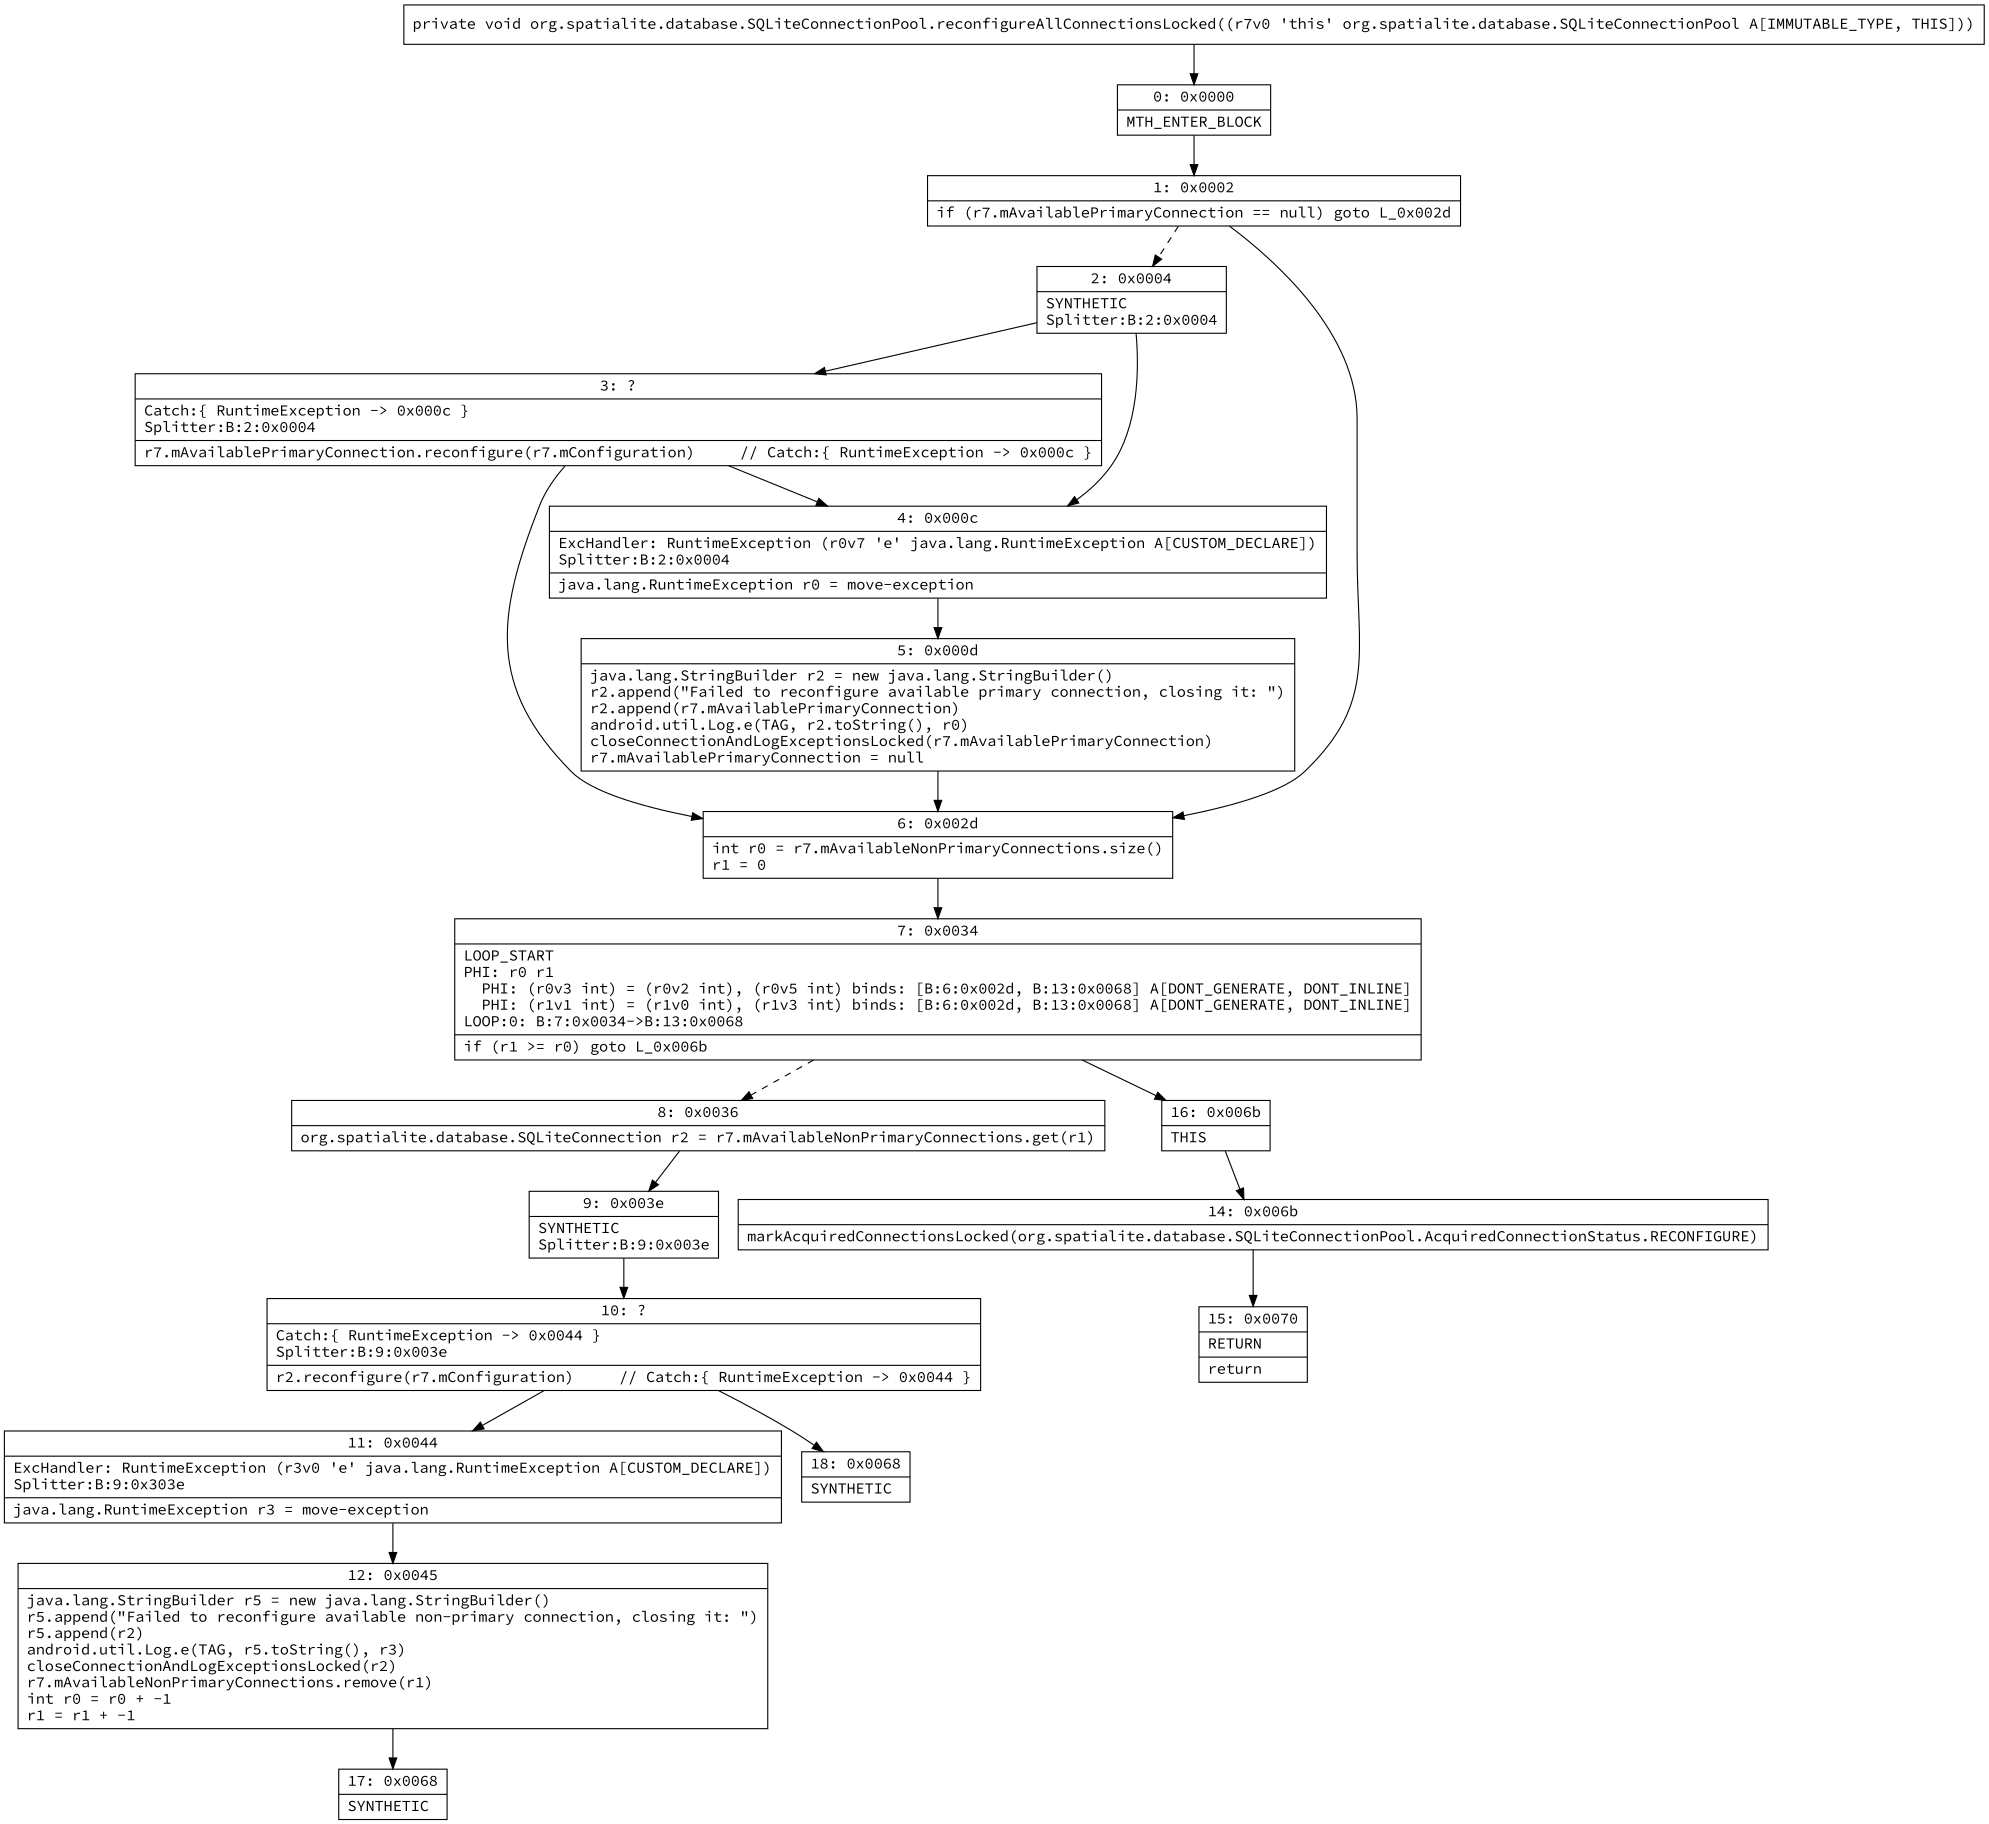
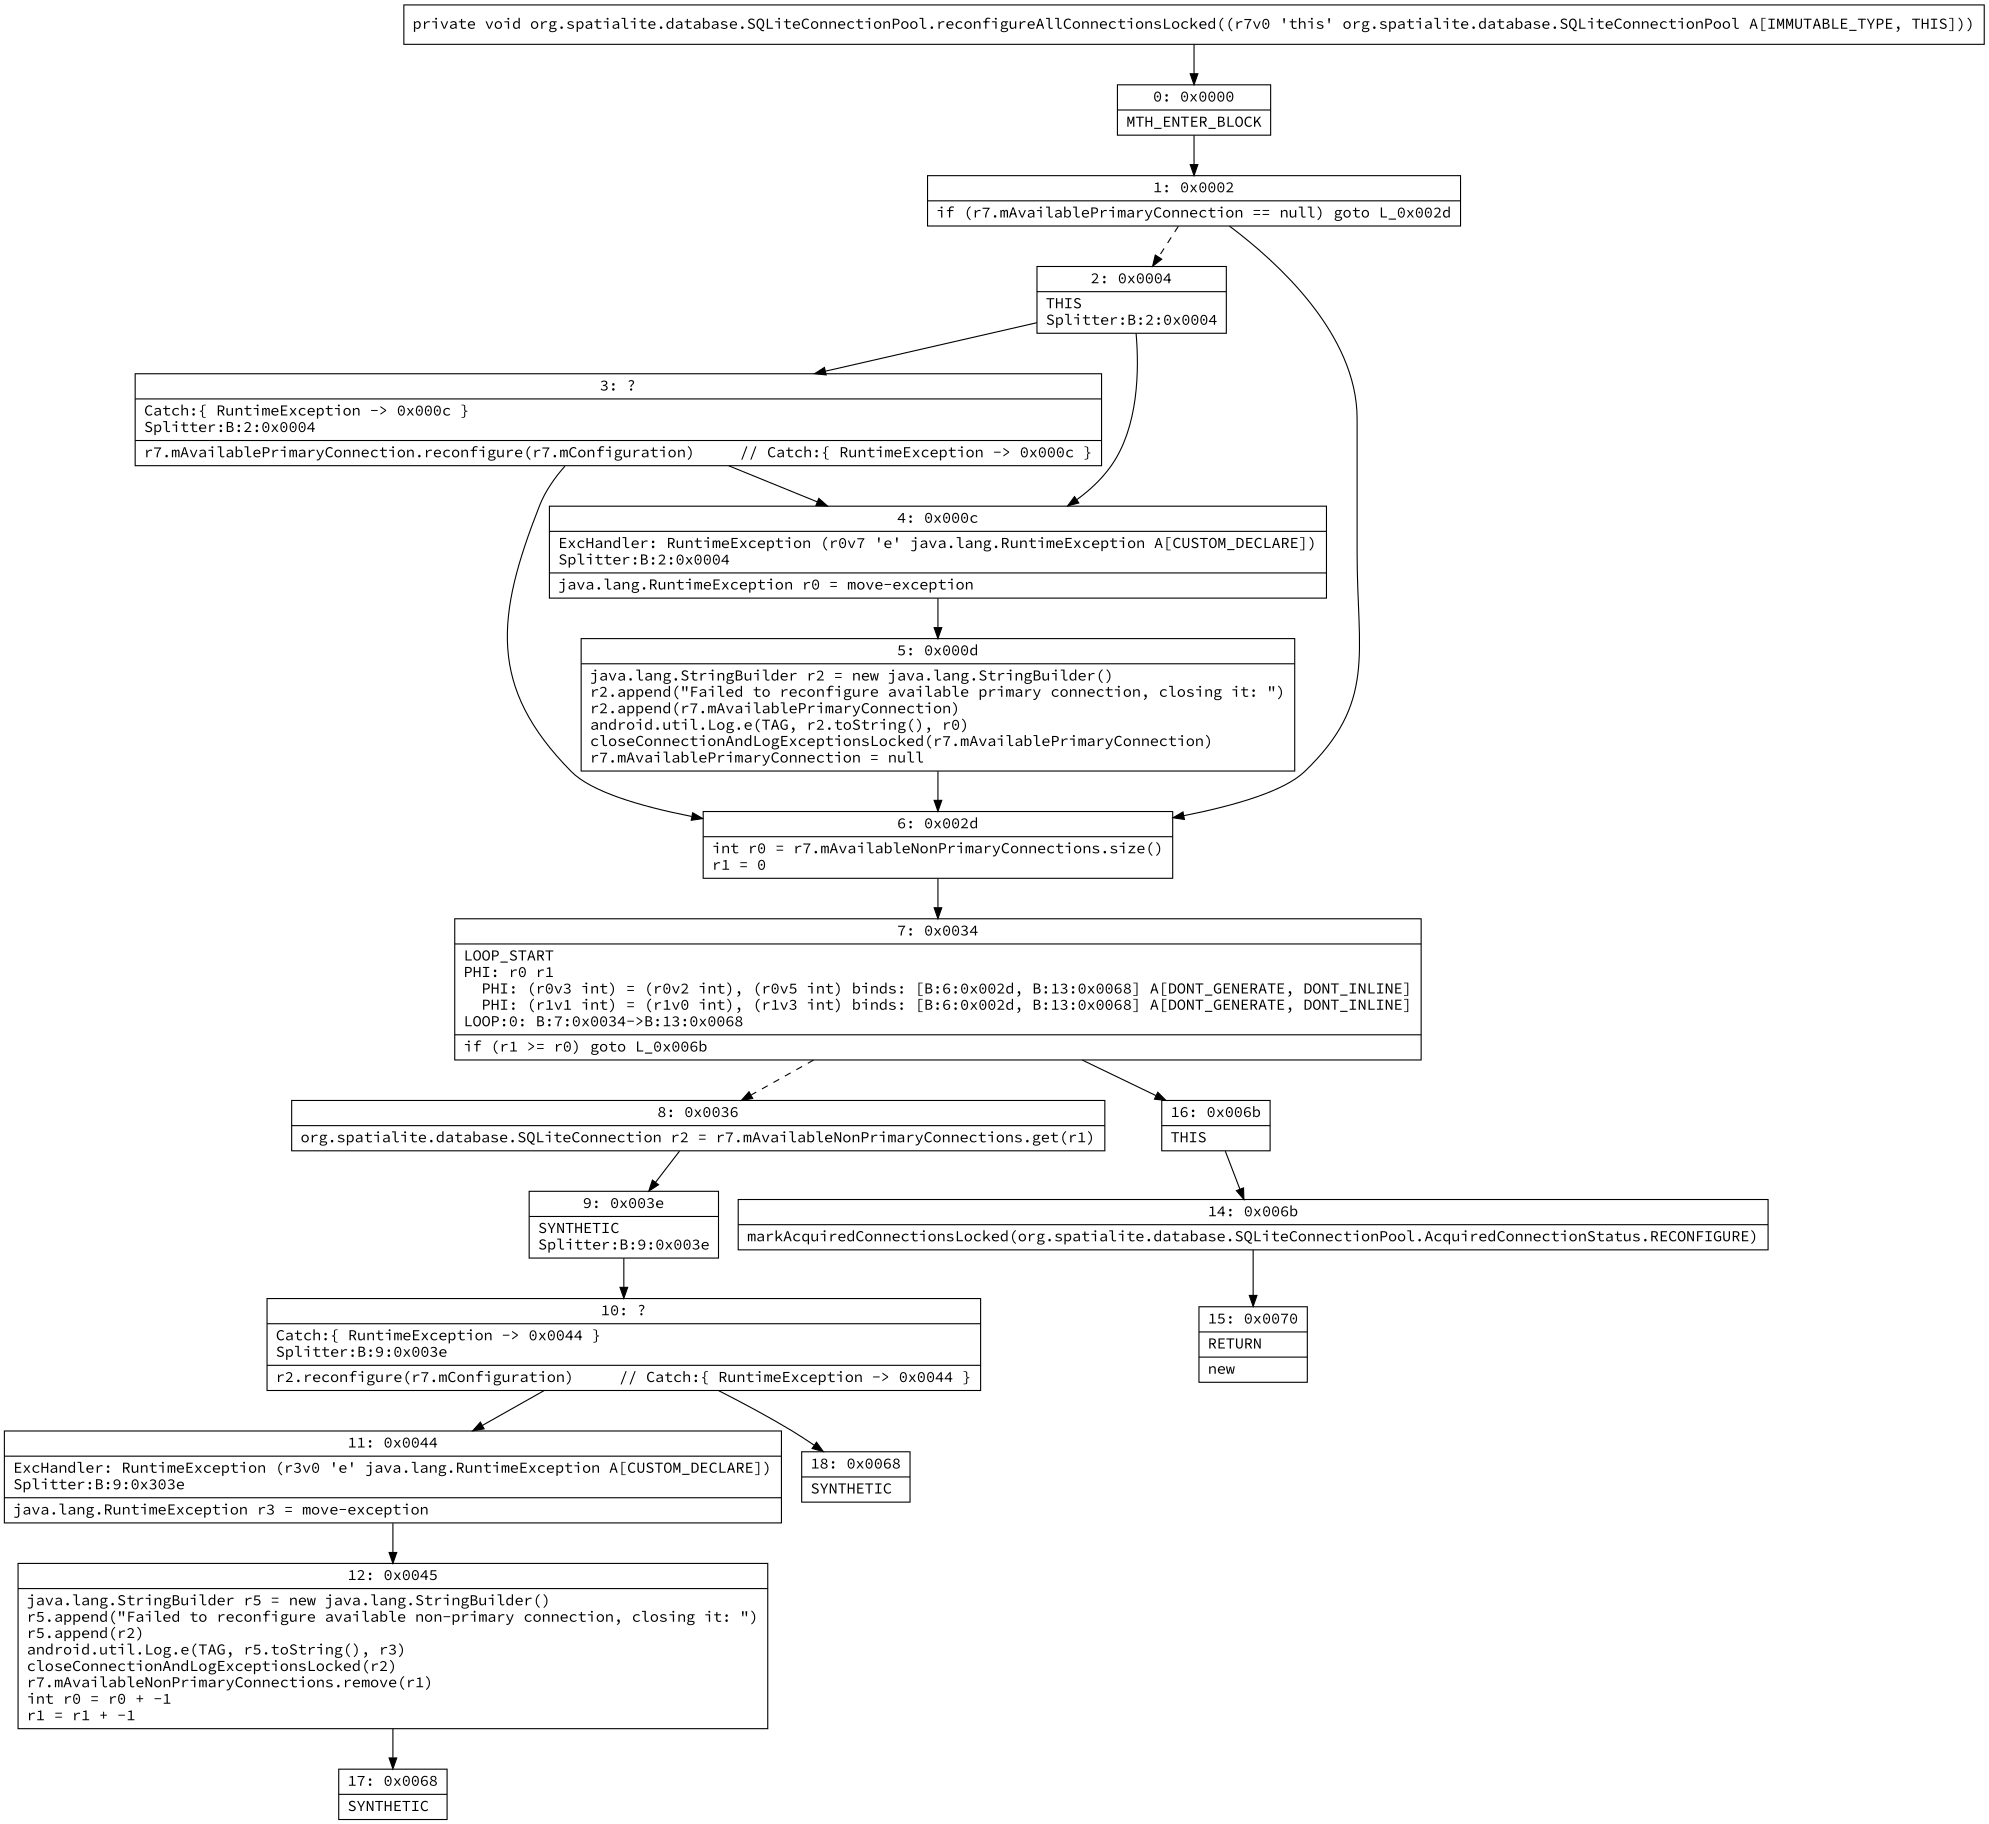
(1087, 304) -> (1064, 304)
(1235, 1369) -> (1221, 1369)
